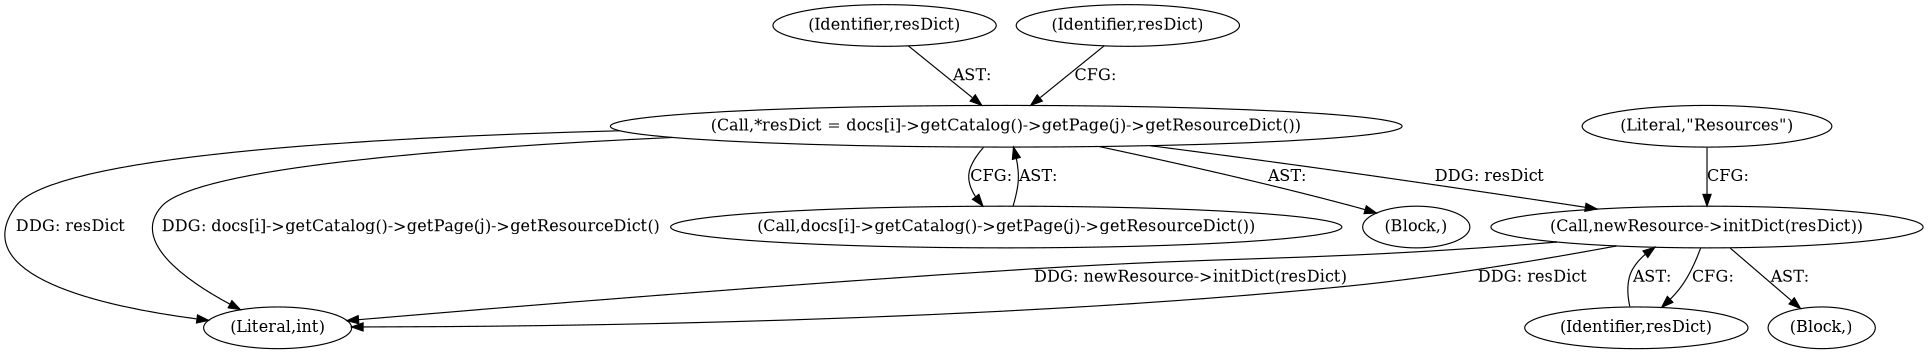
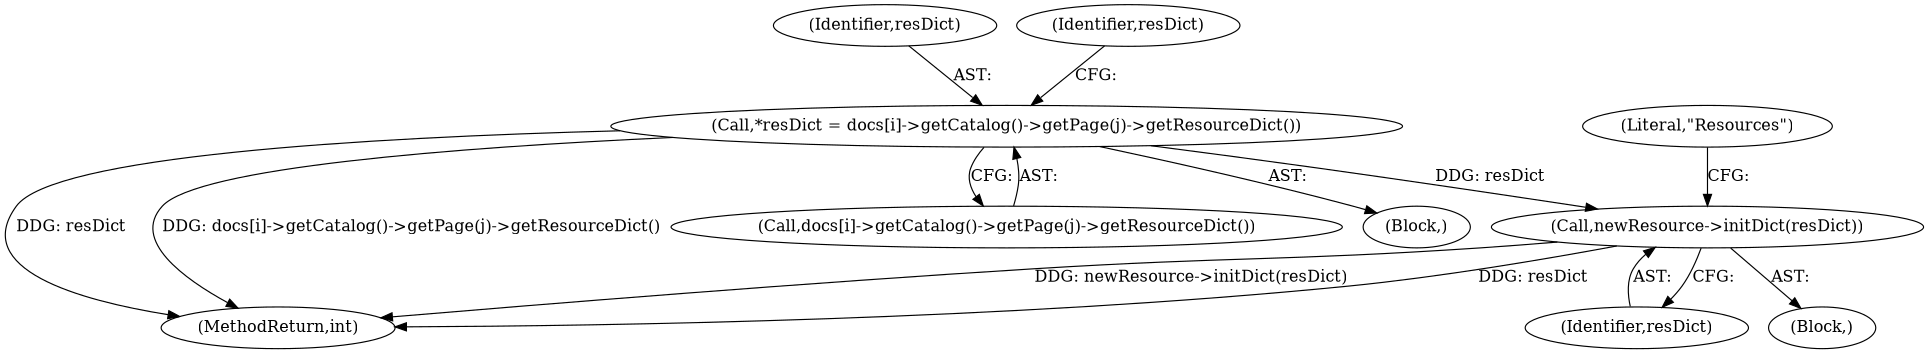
(278, 328) -> (278, 328)
